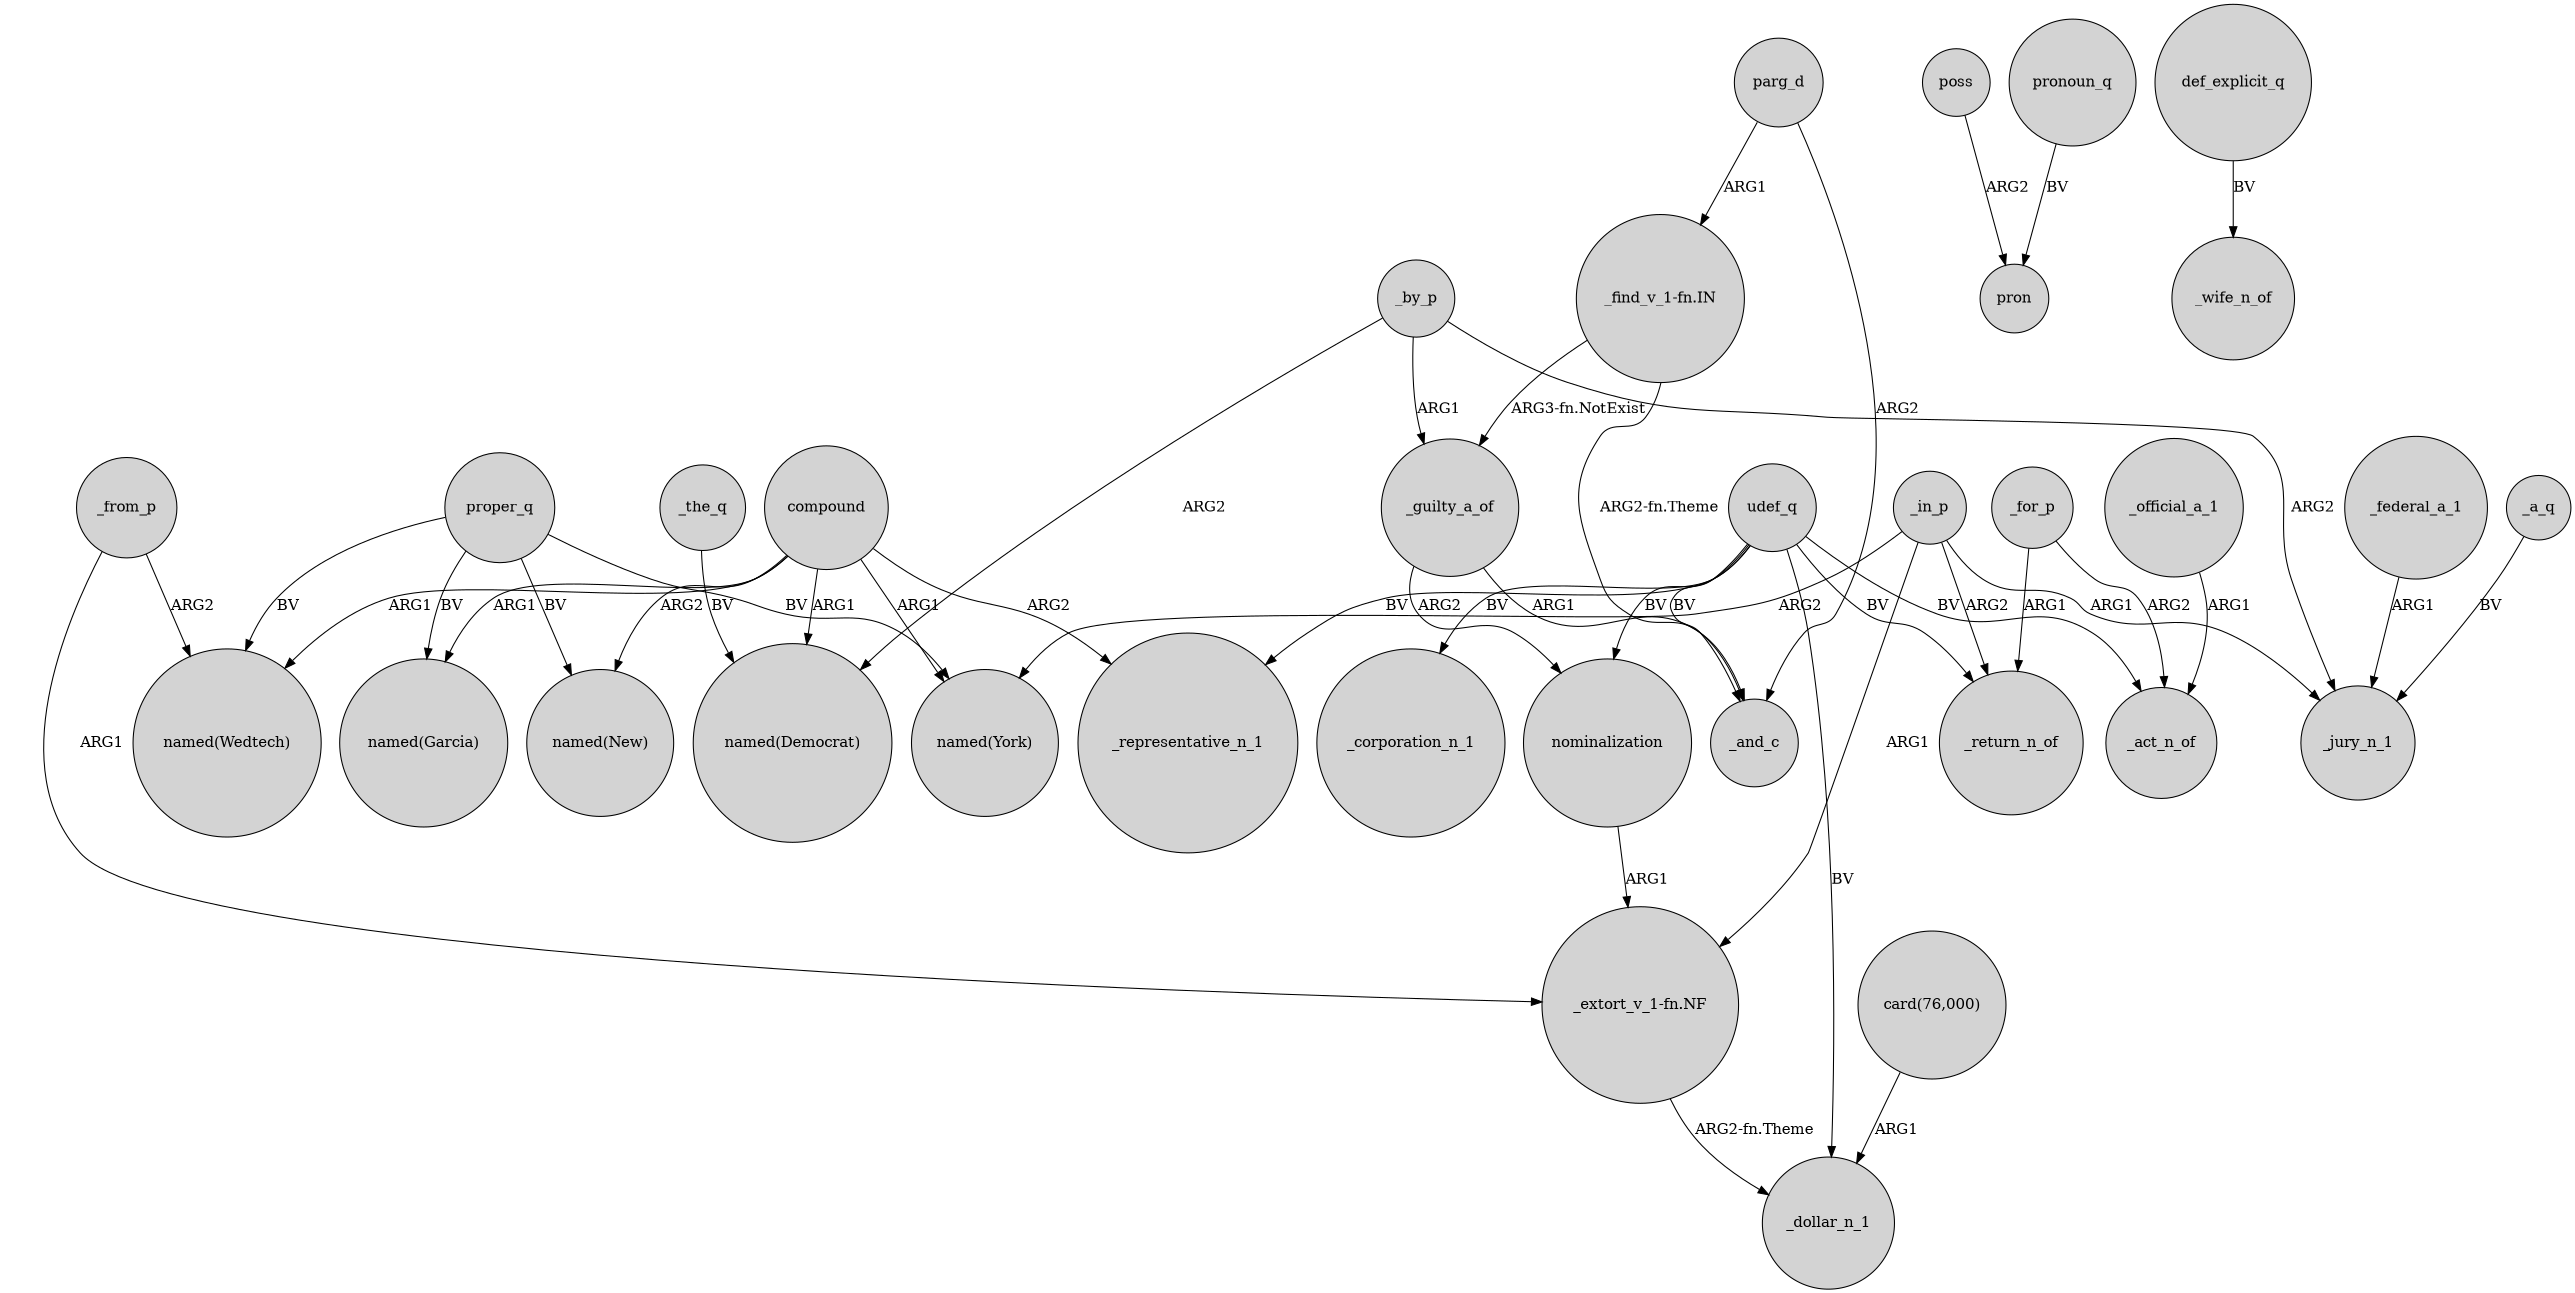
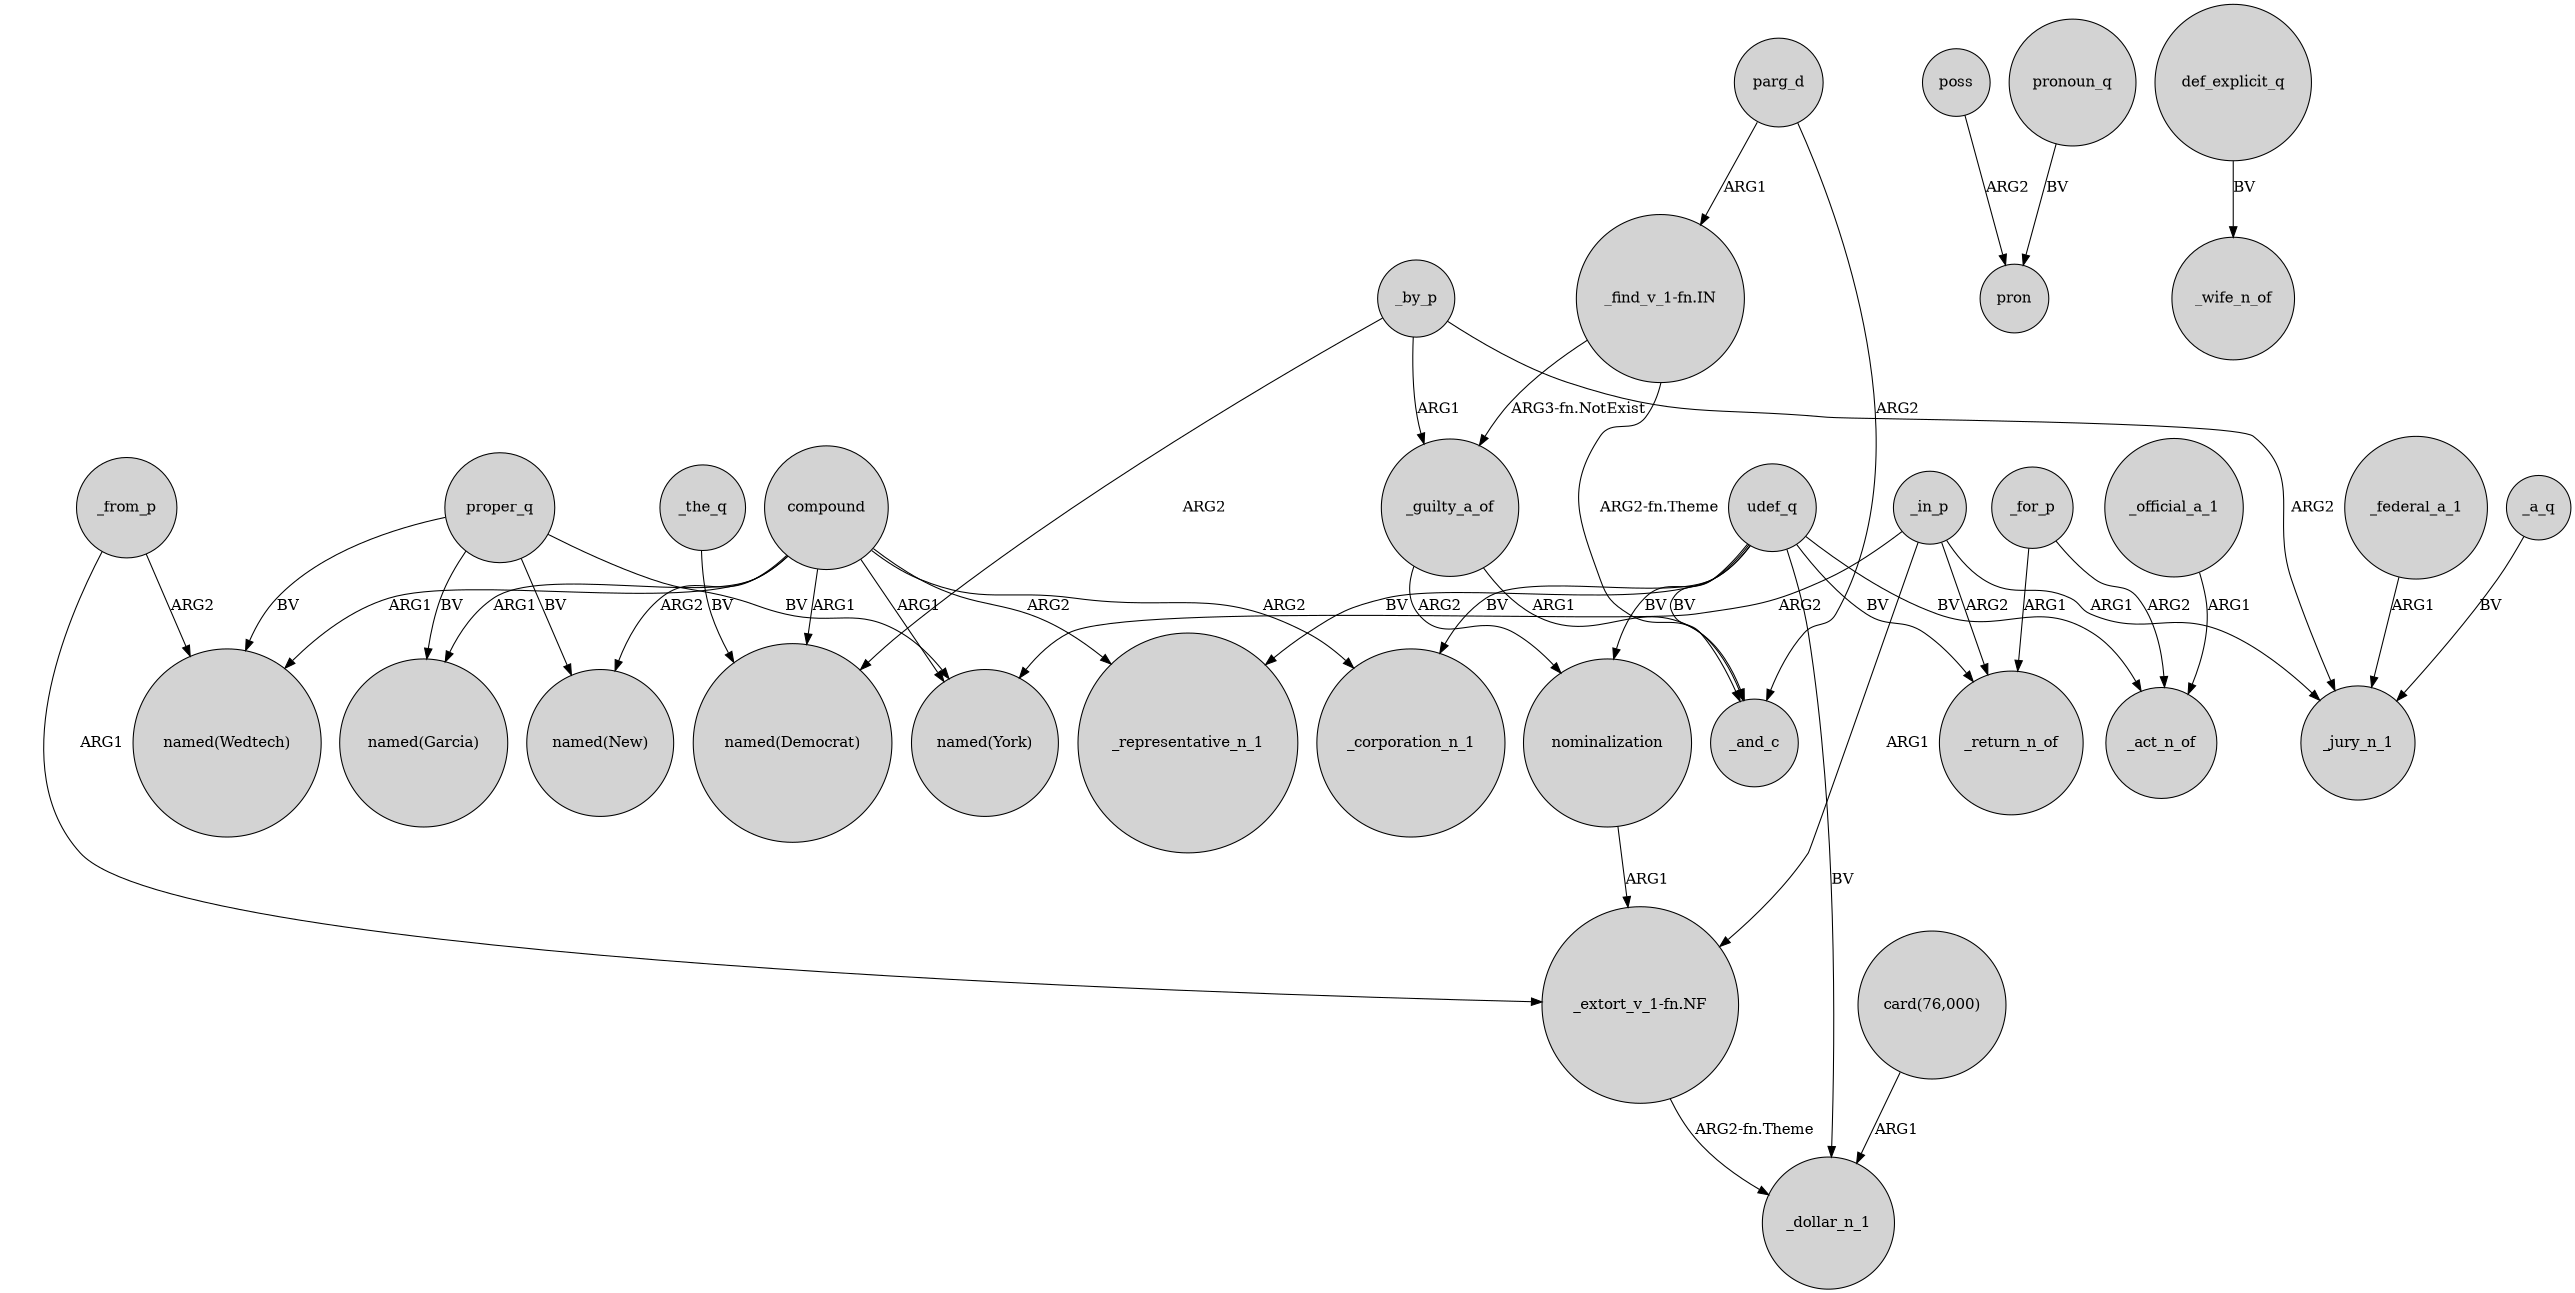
none -> (1110, 602)
